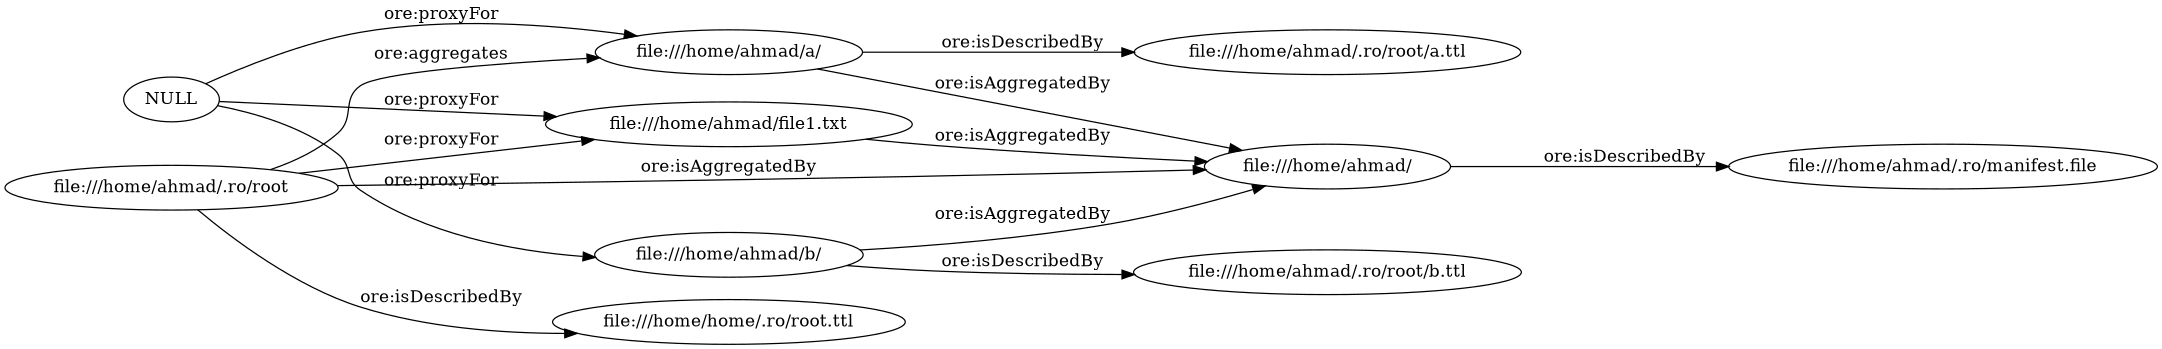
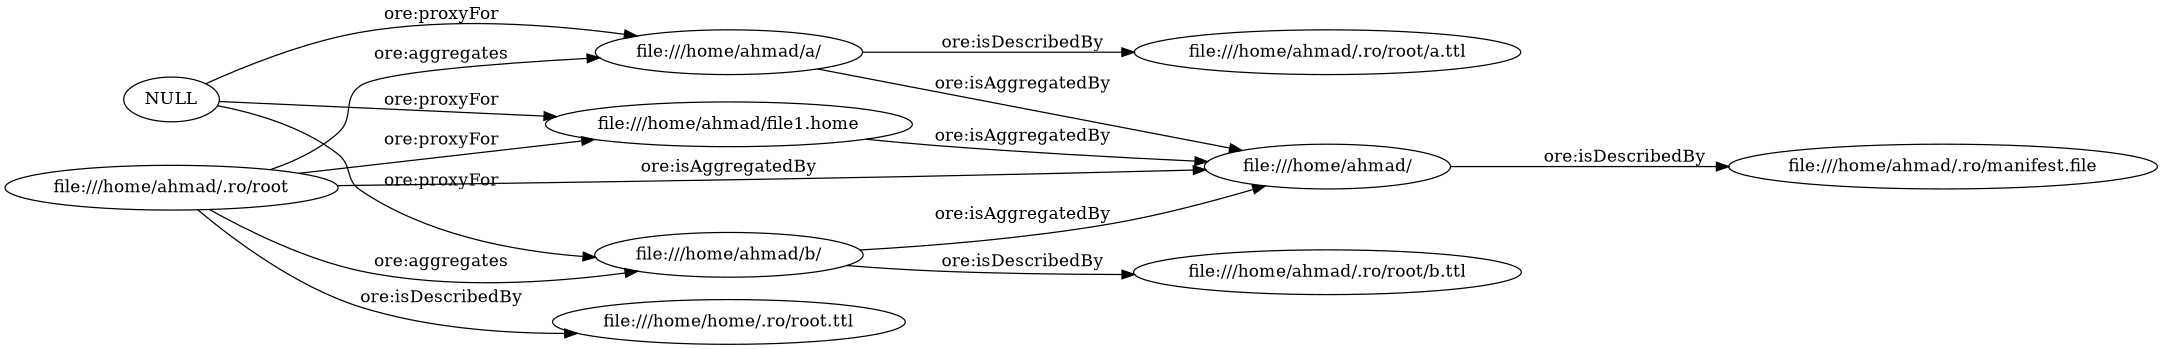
(729, 124) -> (729, 124)
none -> (411, 279)
